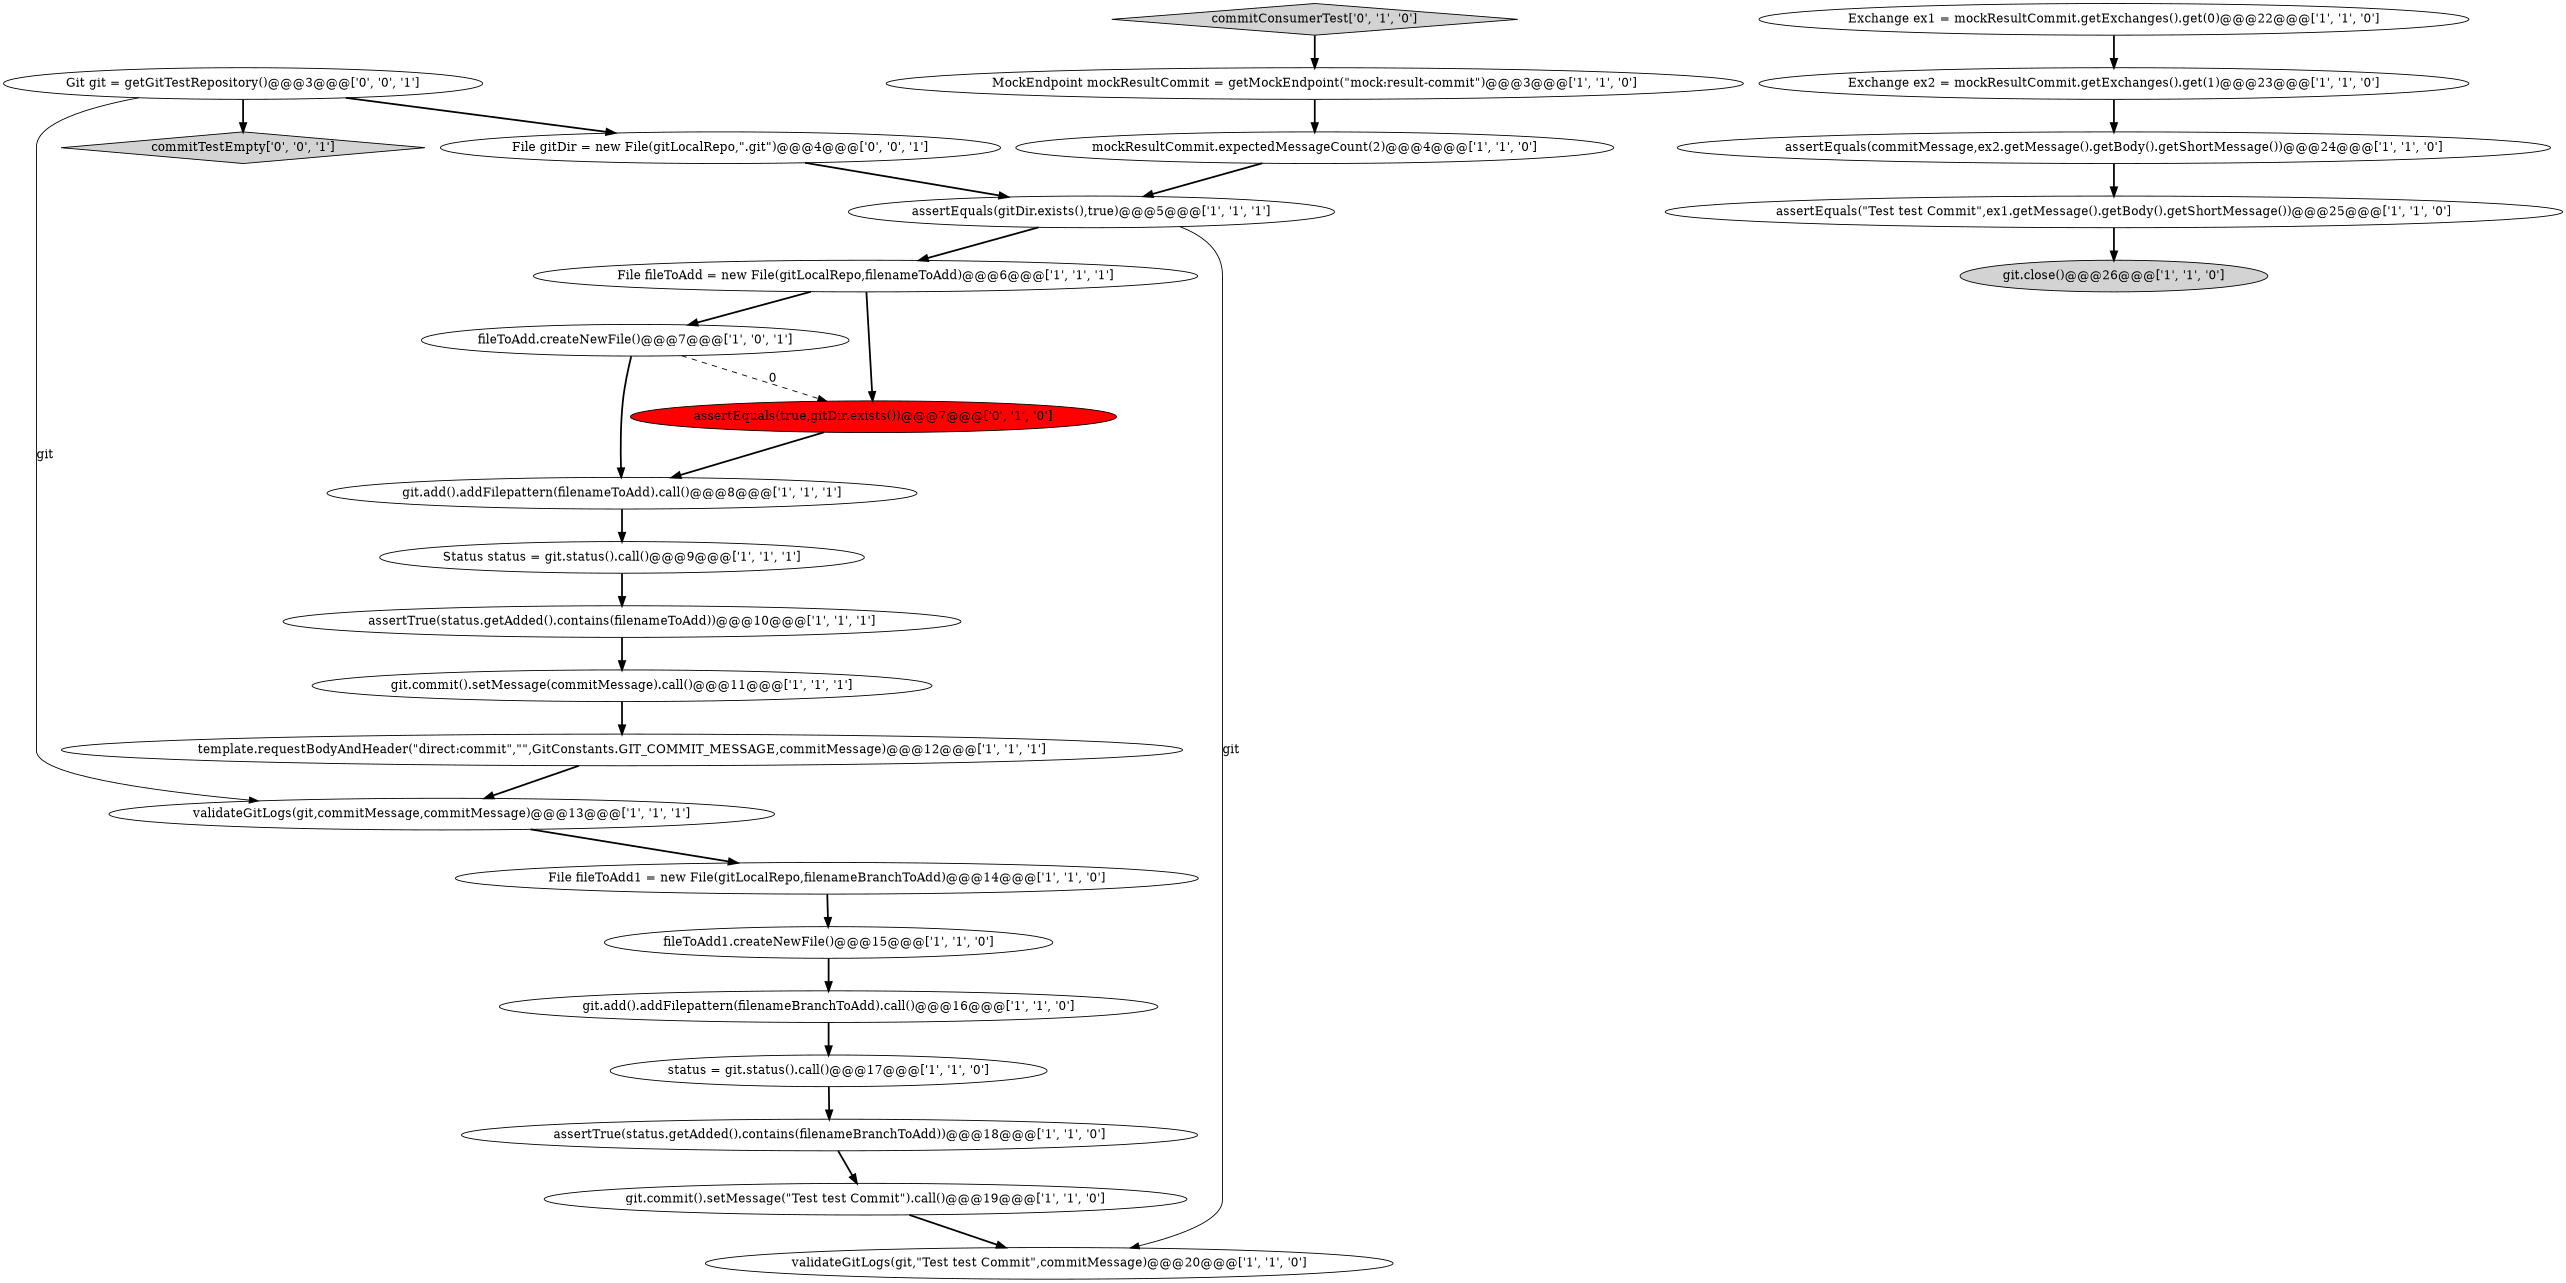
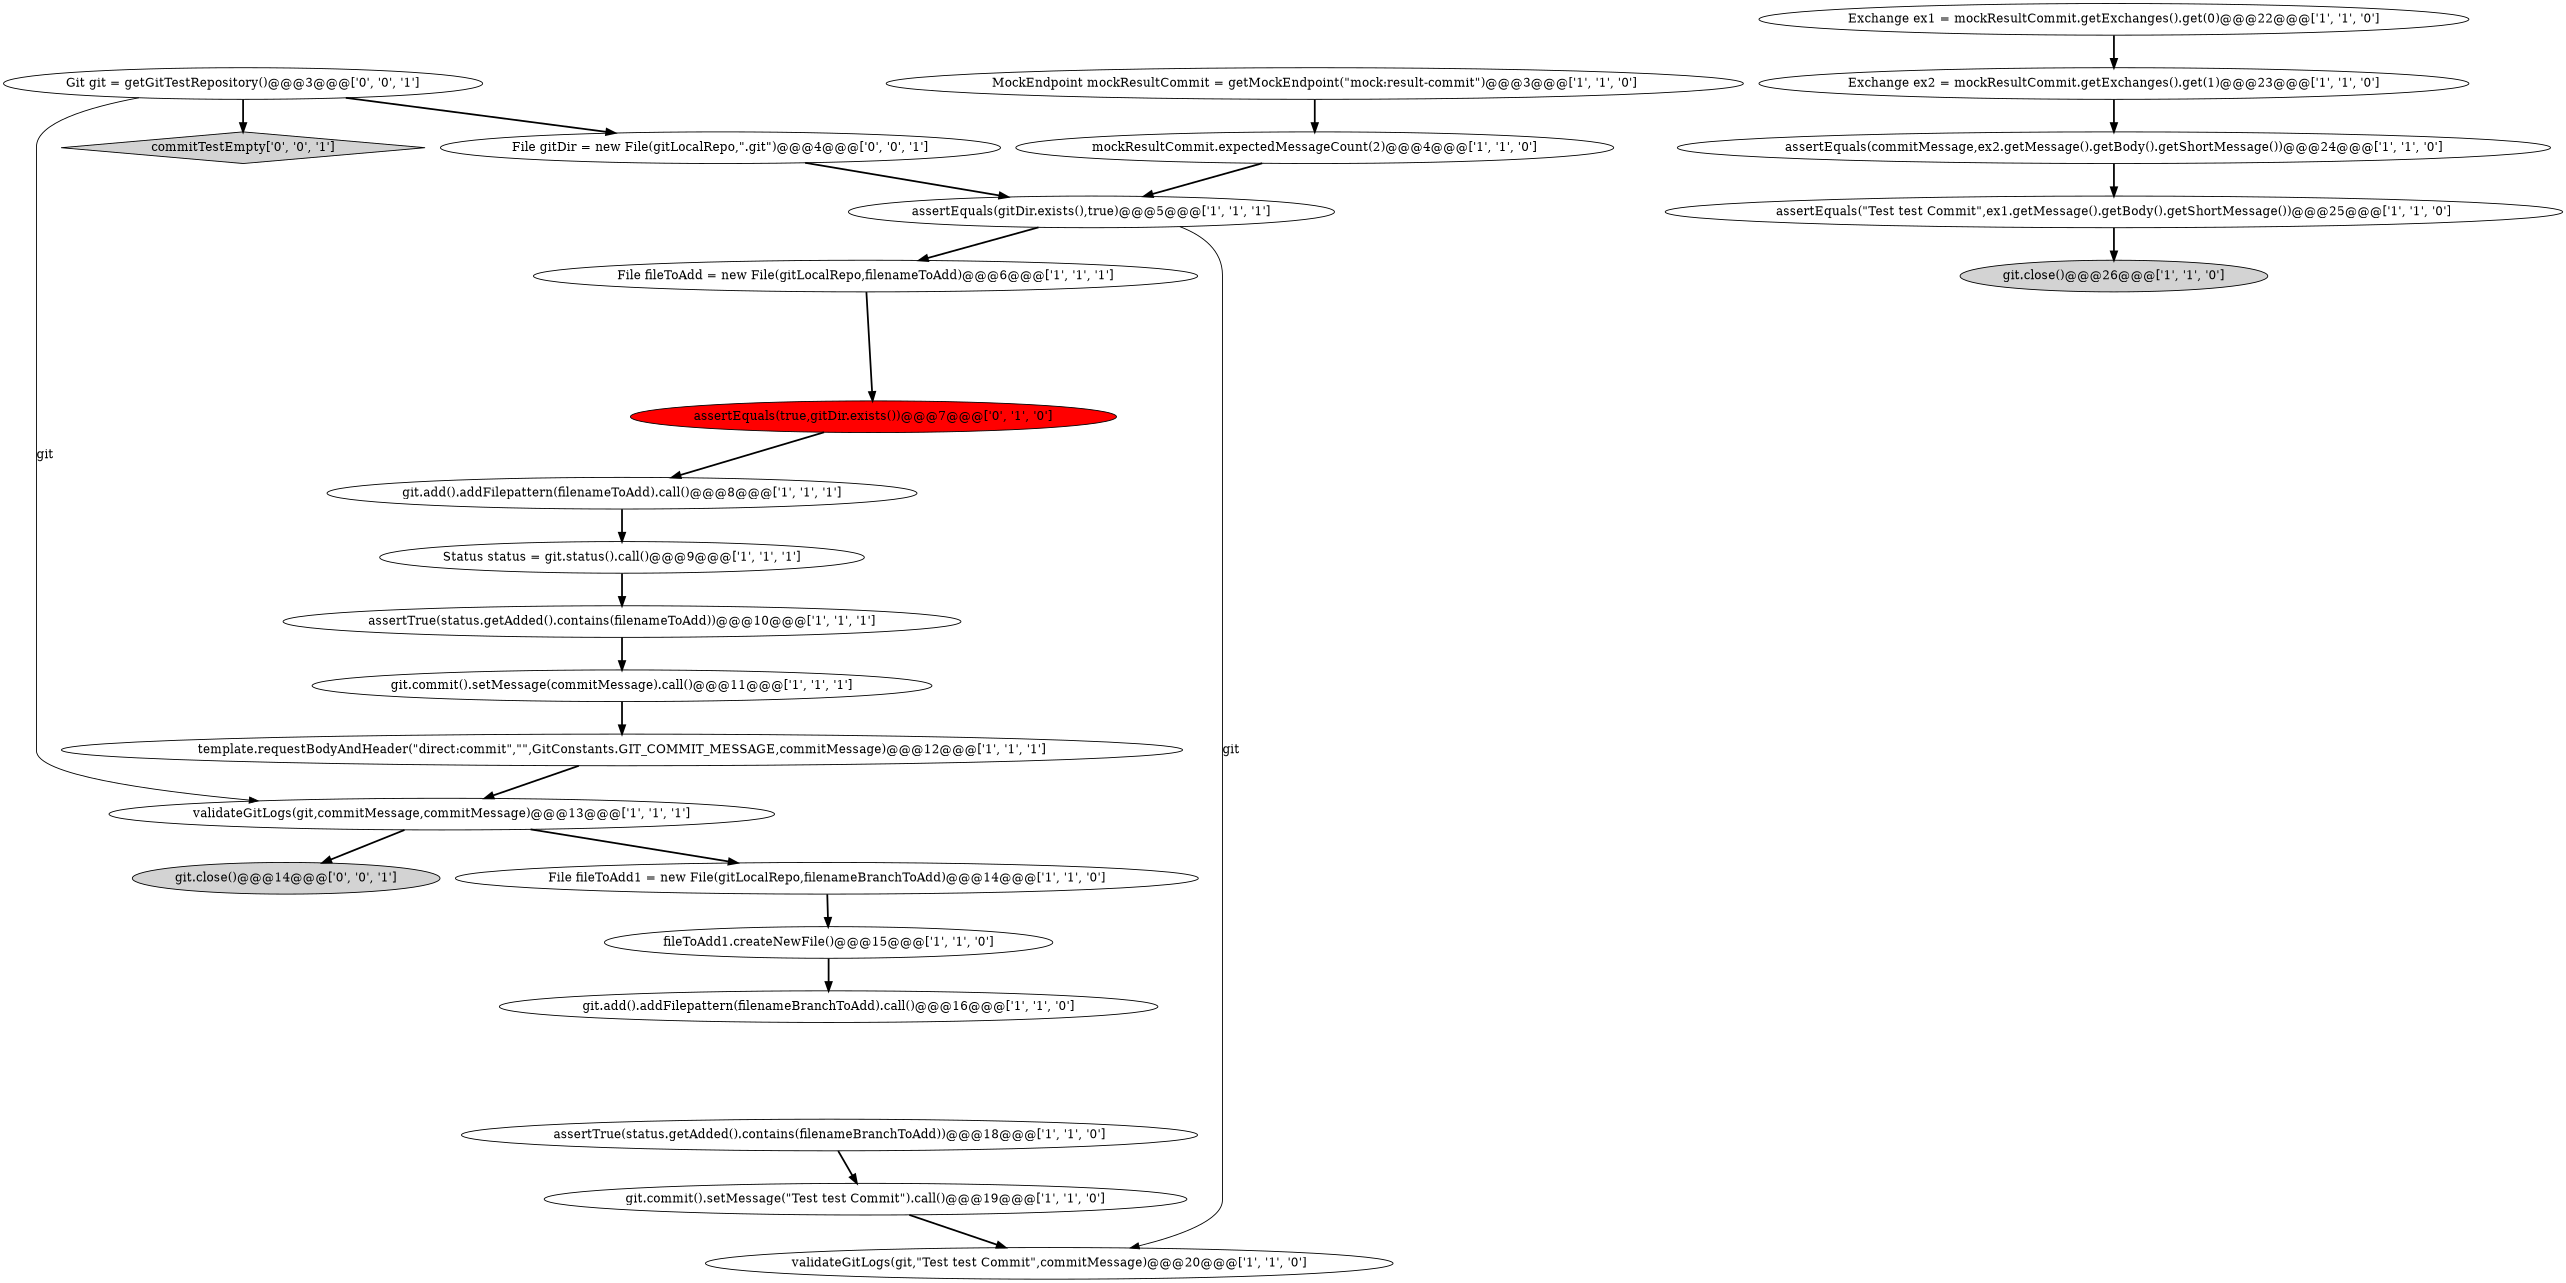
(1315, 19) -> none
(635, 340) -> none
none -> (286, 878)
(829, 1071) -> none
